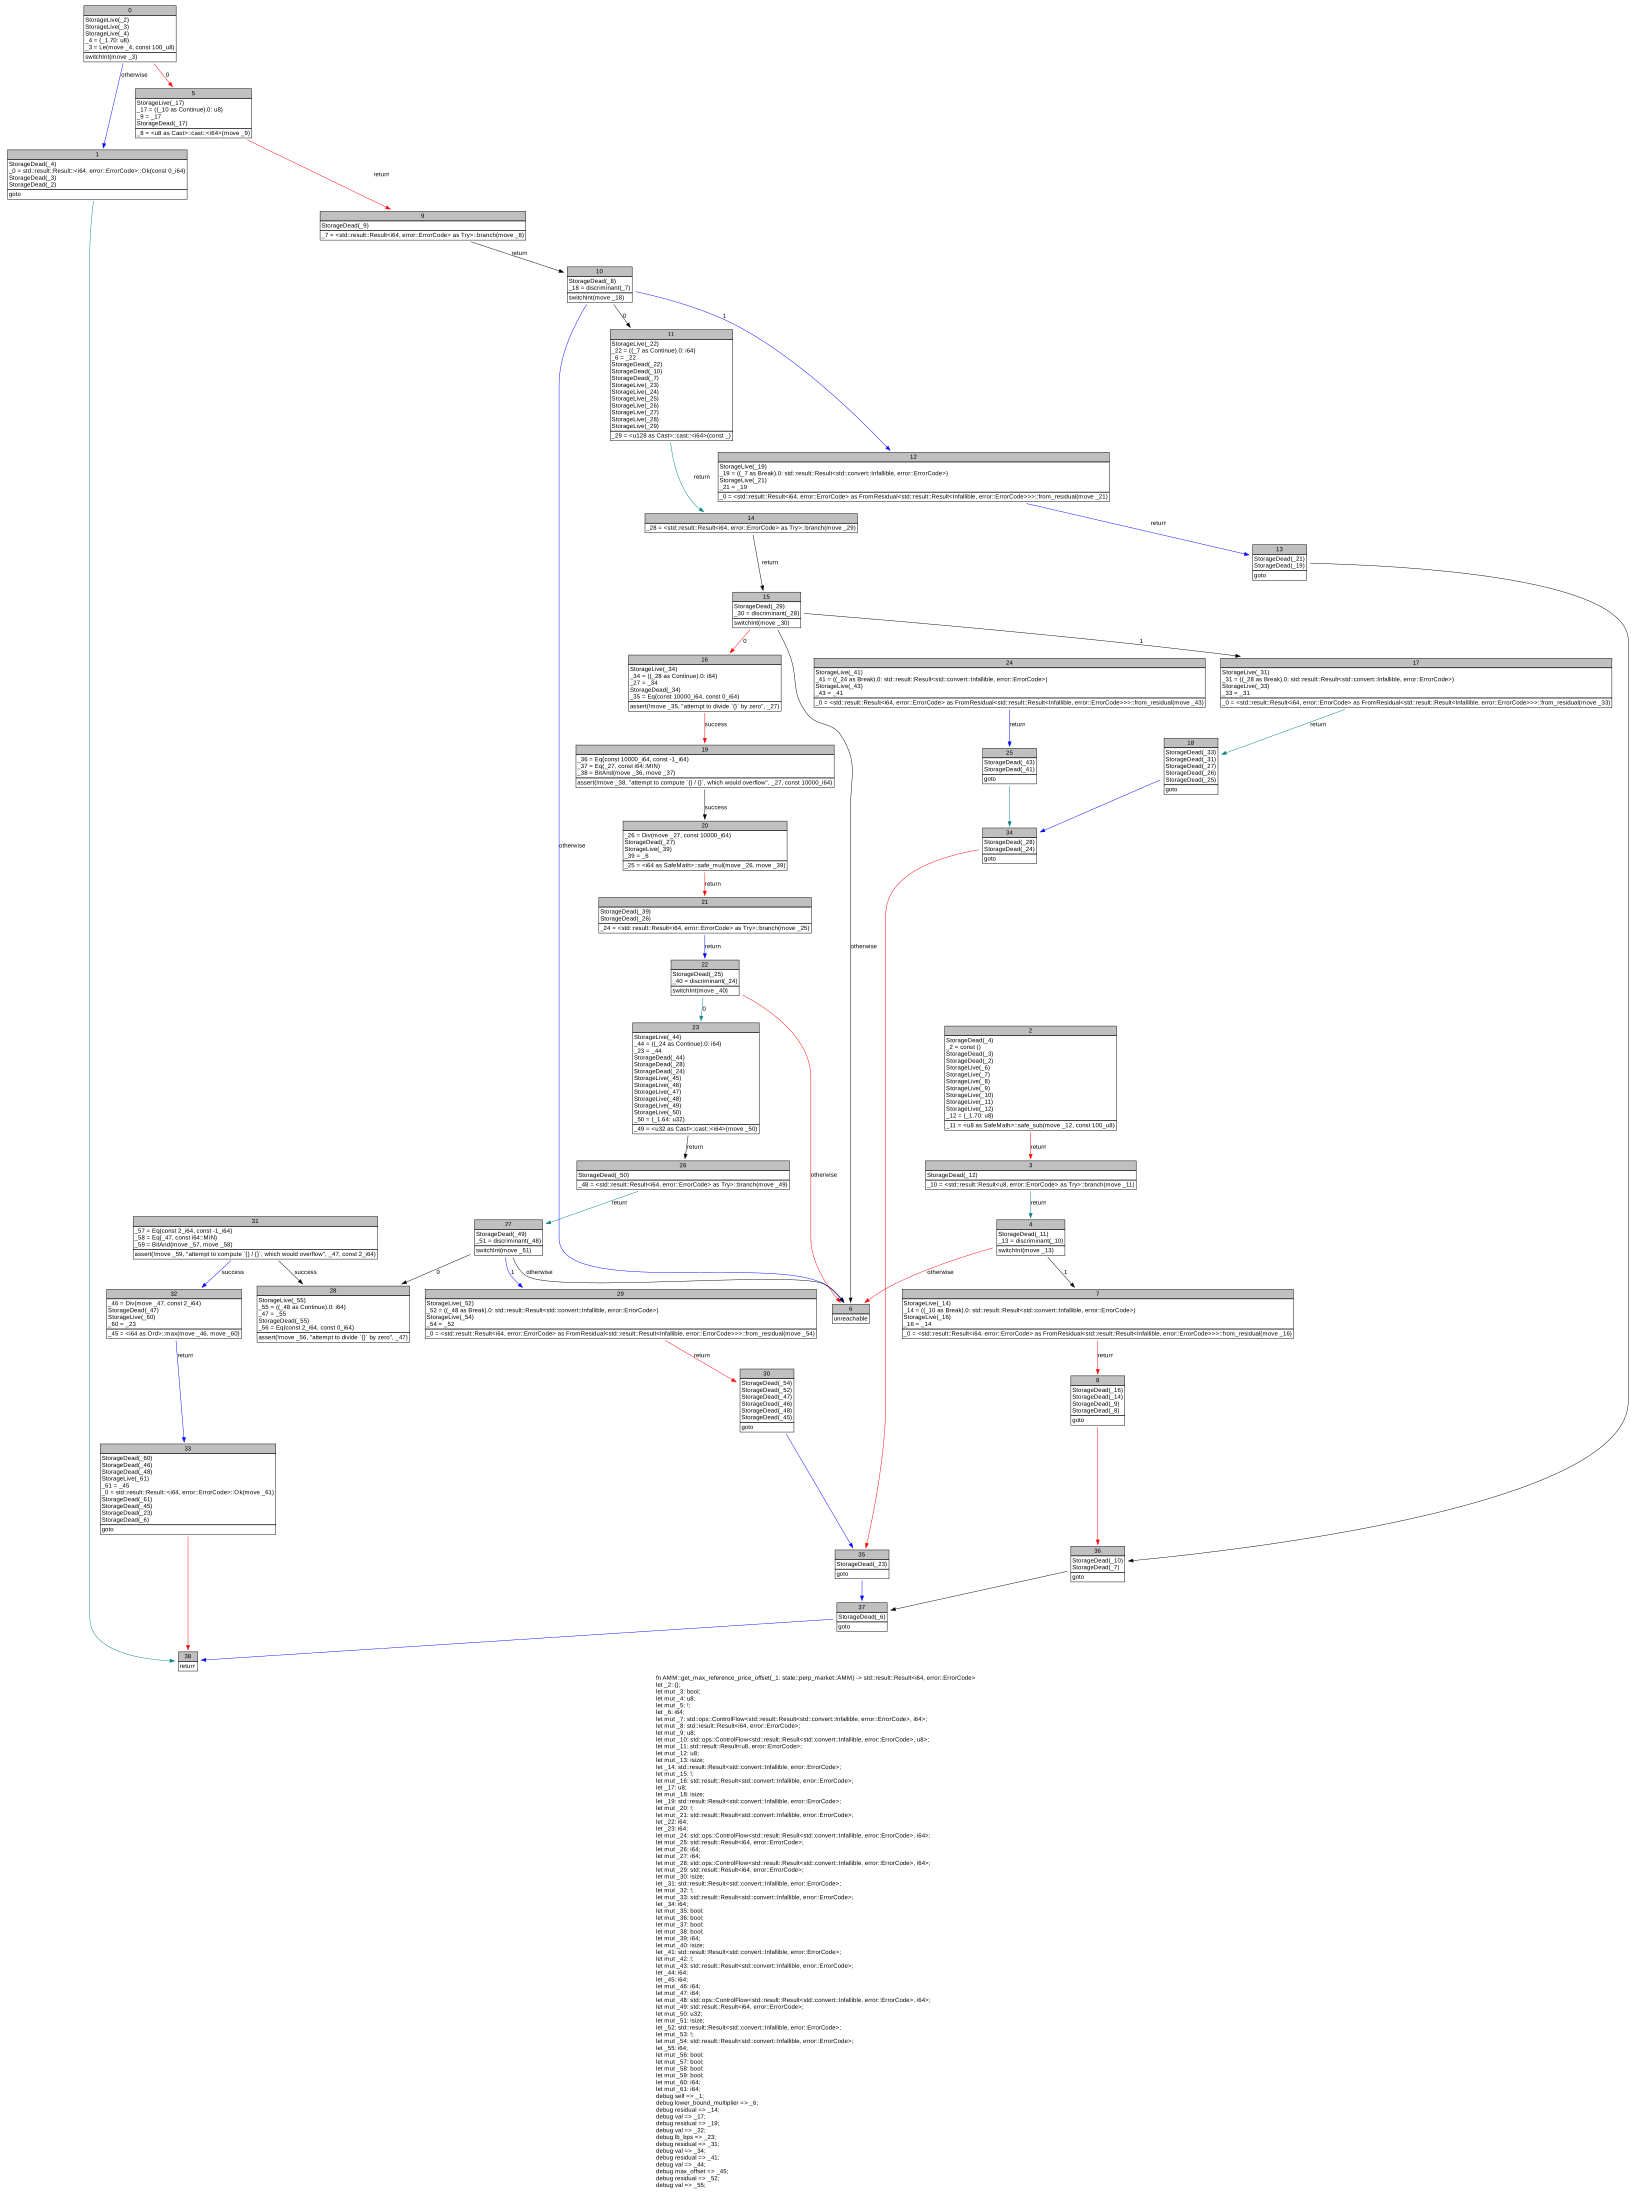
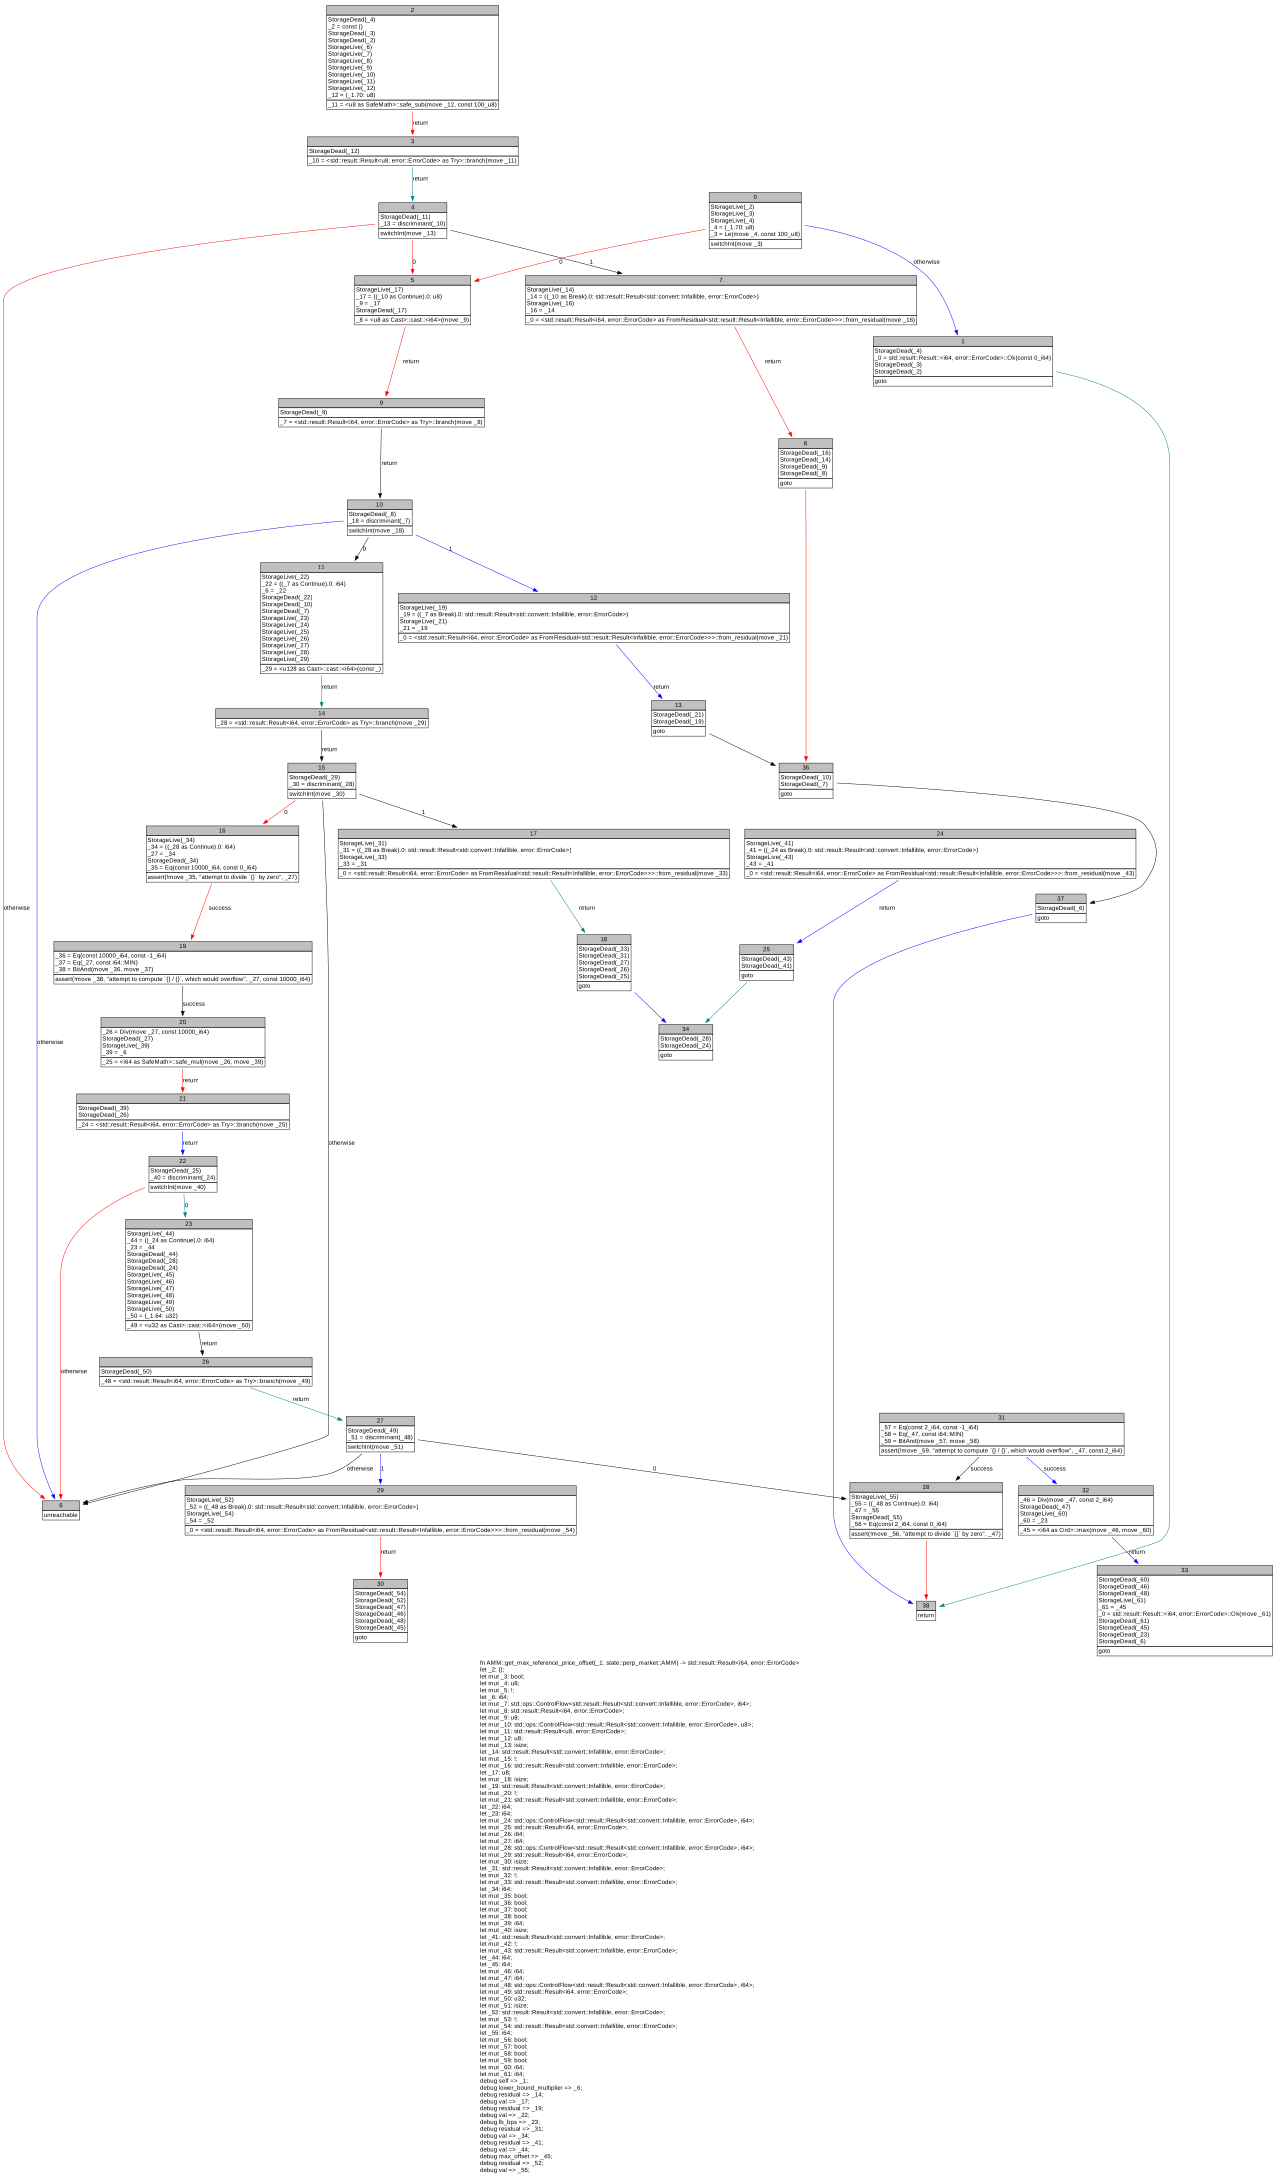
none -> (413, 255)
(862, 1564) -> none
(188, 1591) -> (926, 1568)
